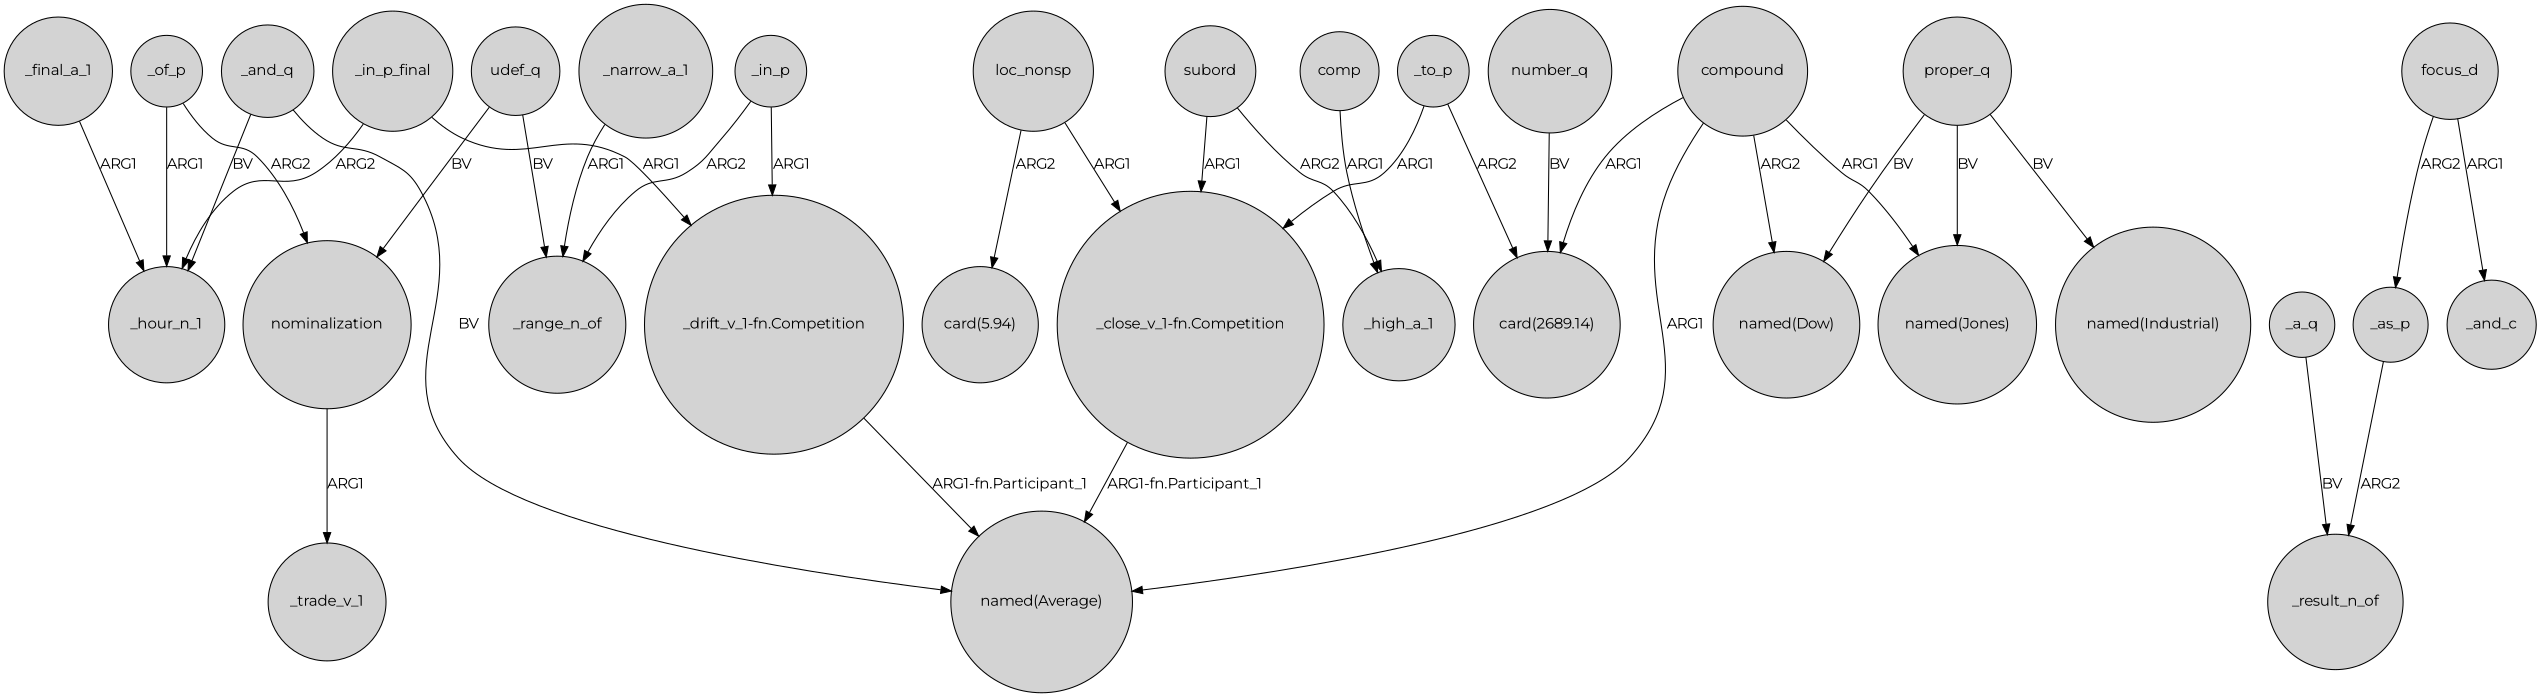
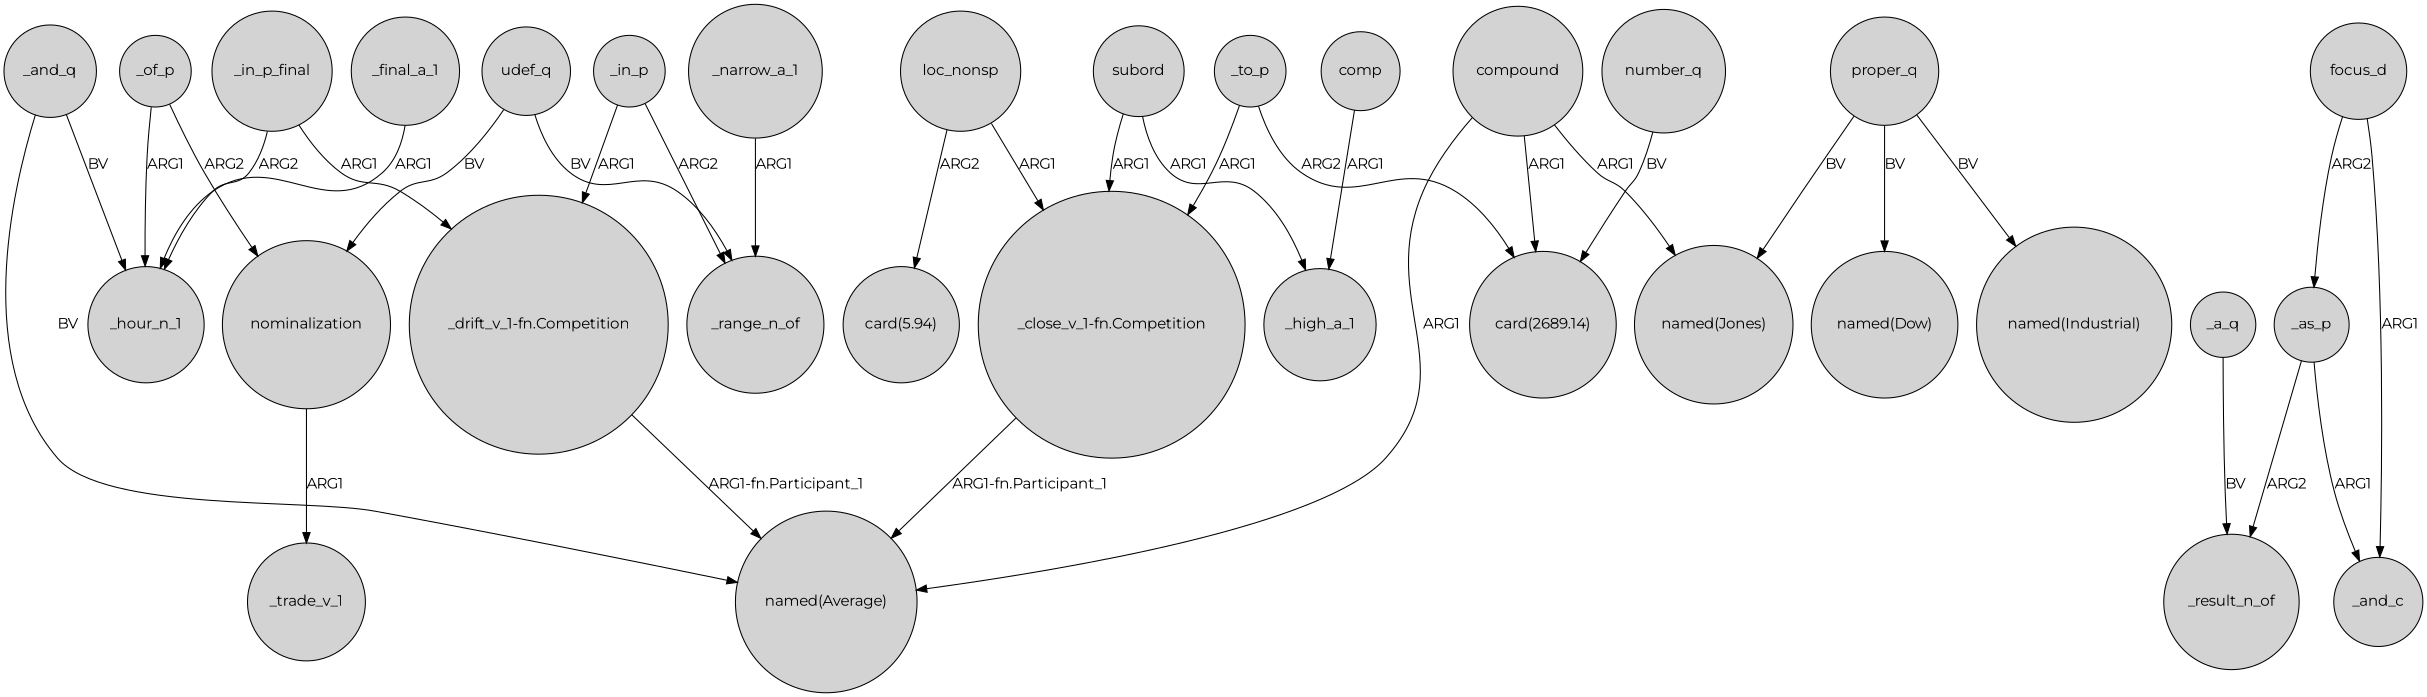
(1320, 165) -> (1189, 165)
(1763, 189) -> none
none -> (2327, 458)
